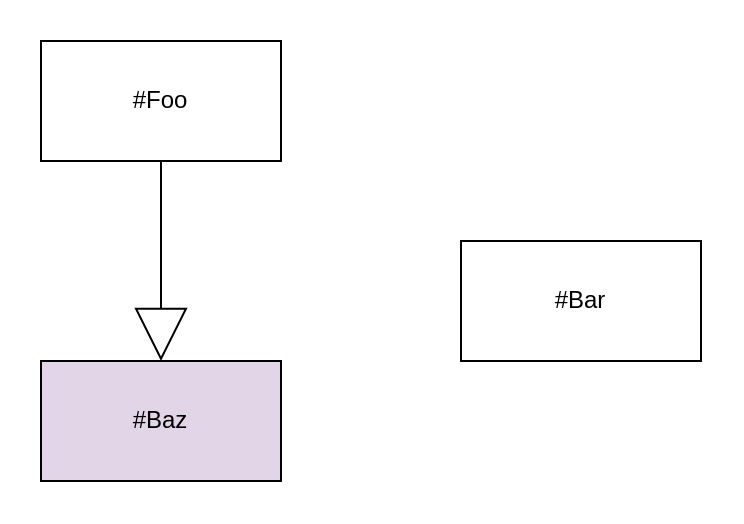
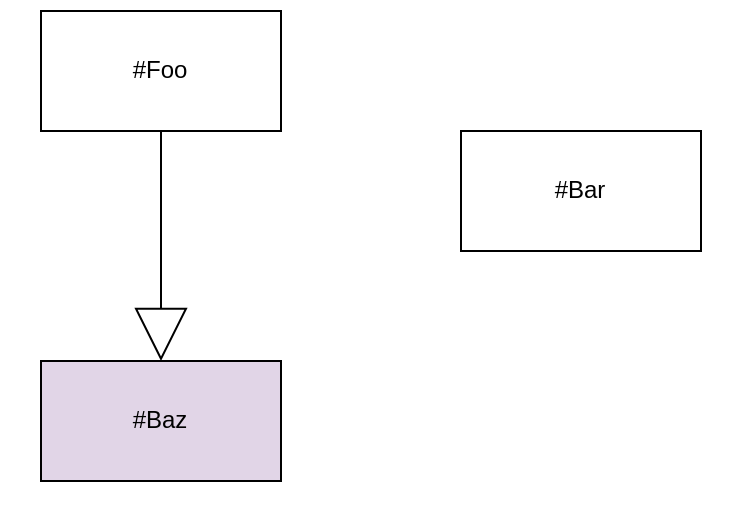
(161, 101) -> (161, 71)
(581, 301) -> (581, 191)
